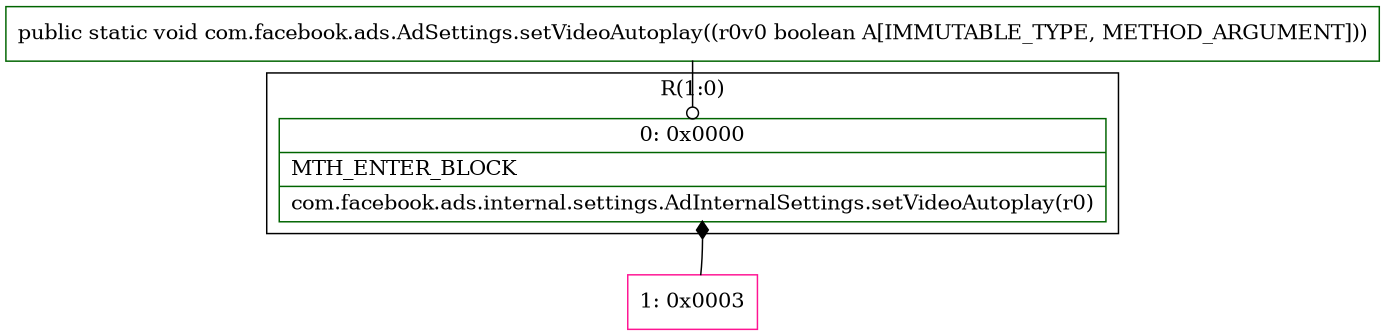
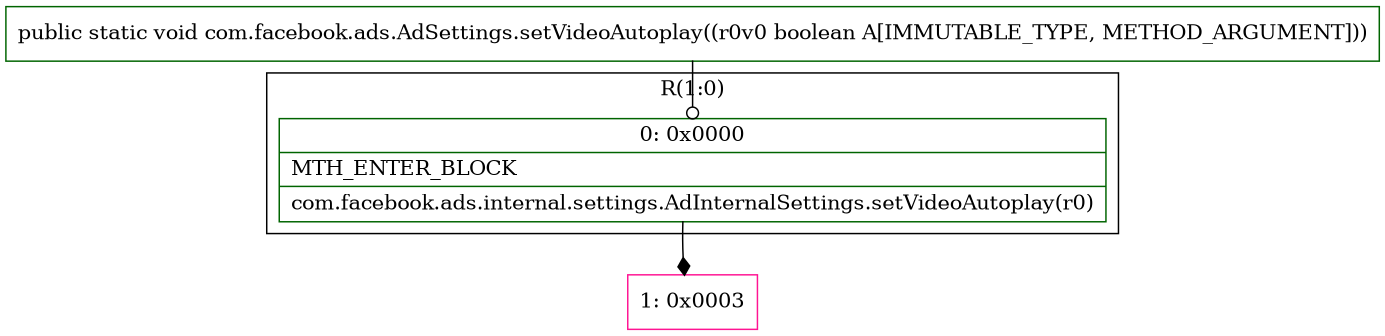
(702, 257) -> (683, 243)
